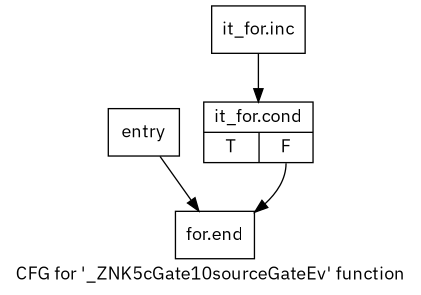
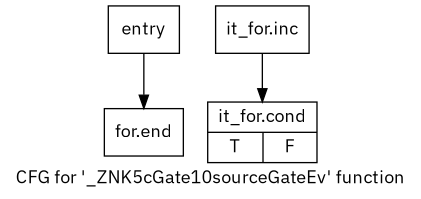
(280, 186) -> none
